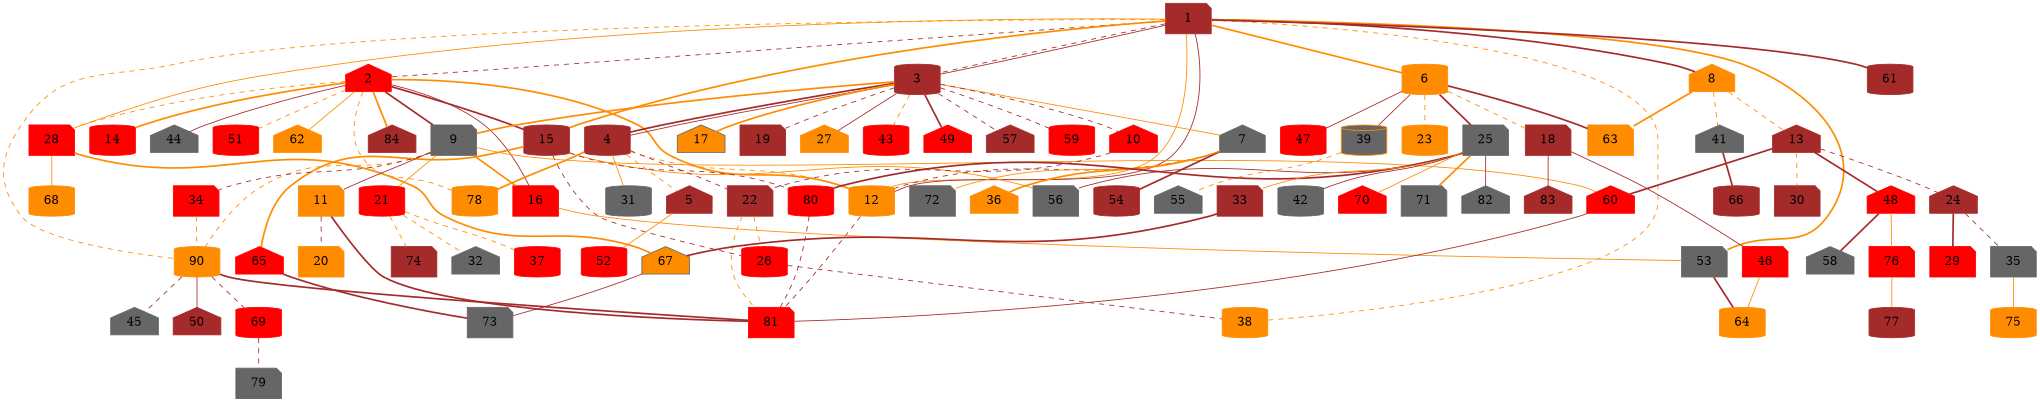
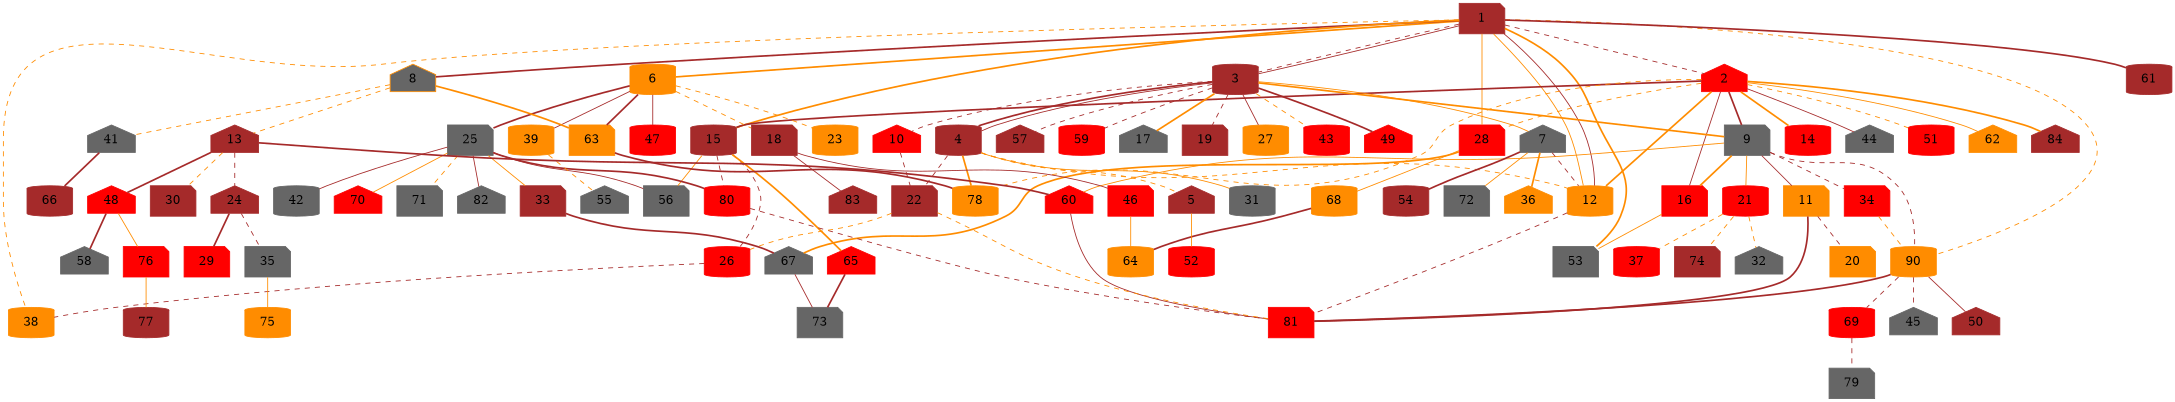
(1712, 79) -> (413, 79)
(701, 140) -> (1143, 140)
(824, 140) -> (1266, 140)
(1364, 140) -> (531, 140)
none -> (784, 171)
(1451, 174) -> (445, 171)
(268, 183) -> (1868, 167)
(666, 262) -> (789, 262)
(1723, 292) -> (1232, 228)
